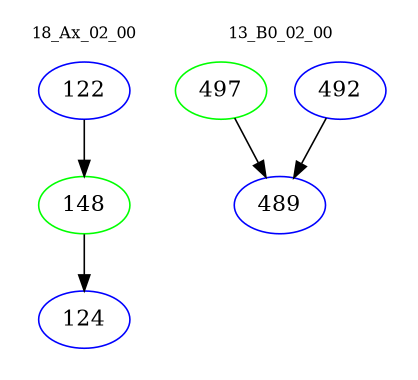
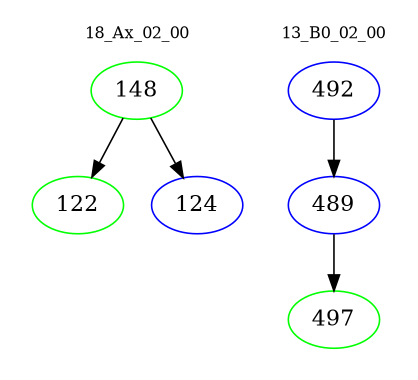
(84, 91) -> (78, 205)
(84, 140) -> (111, 140)
(247, 140) -> (334, 255)
